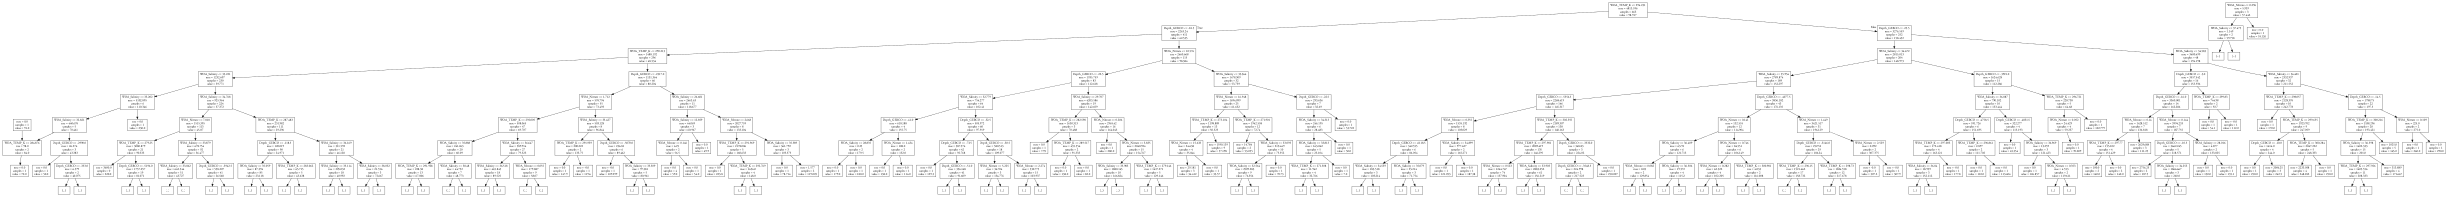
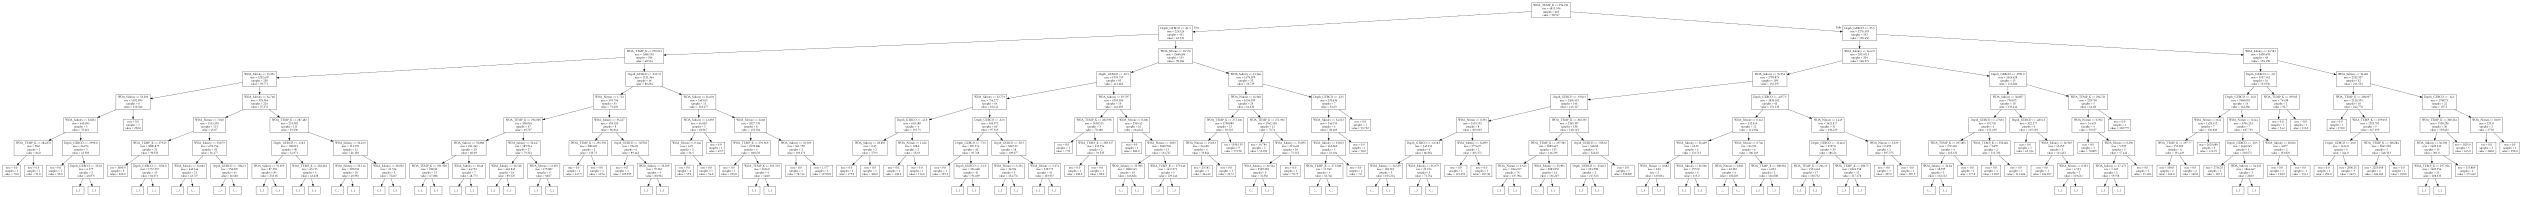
(22, 135) -> (33, 159)
none -> (2103, 136)
